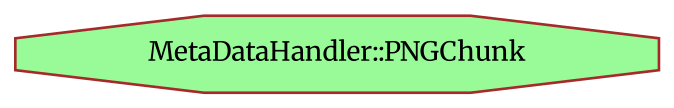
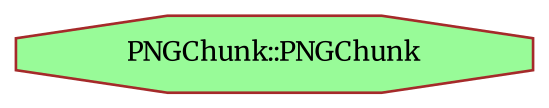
(337, 54) -> (275, 54)
